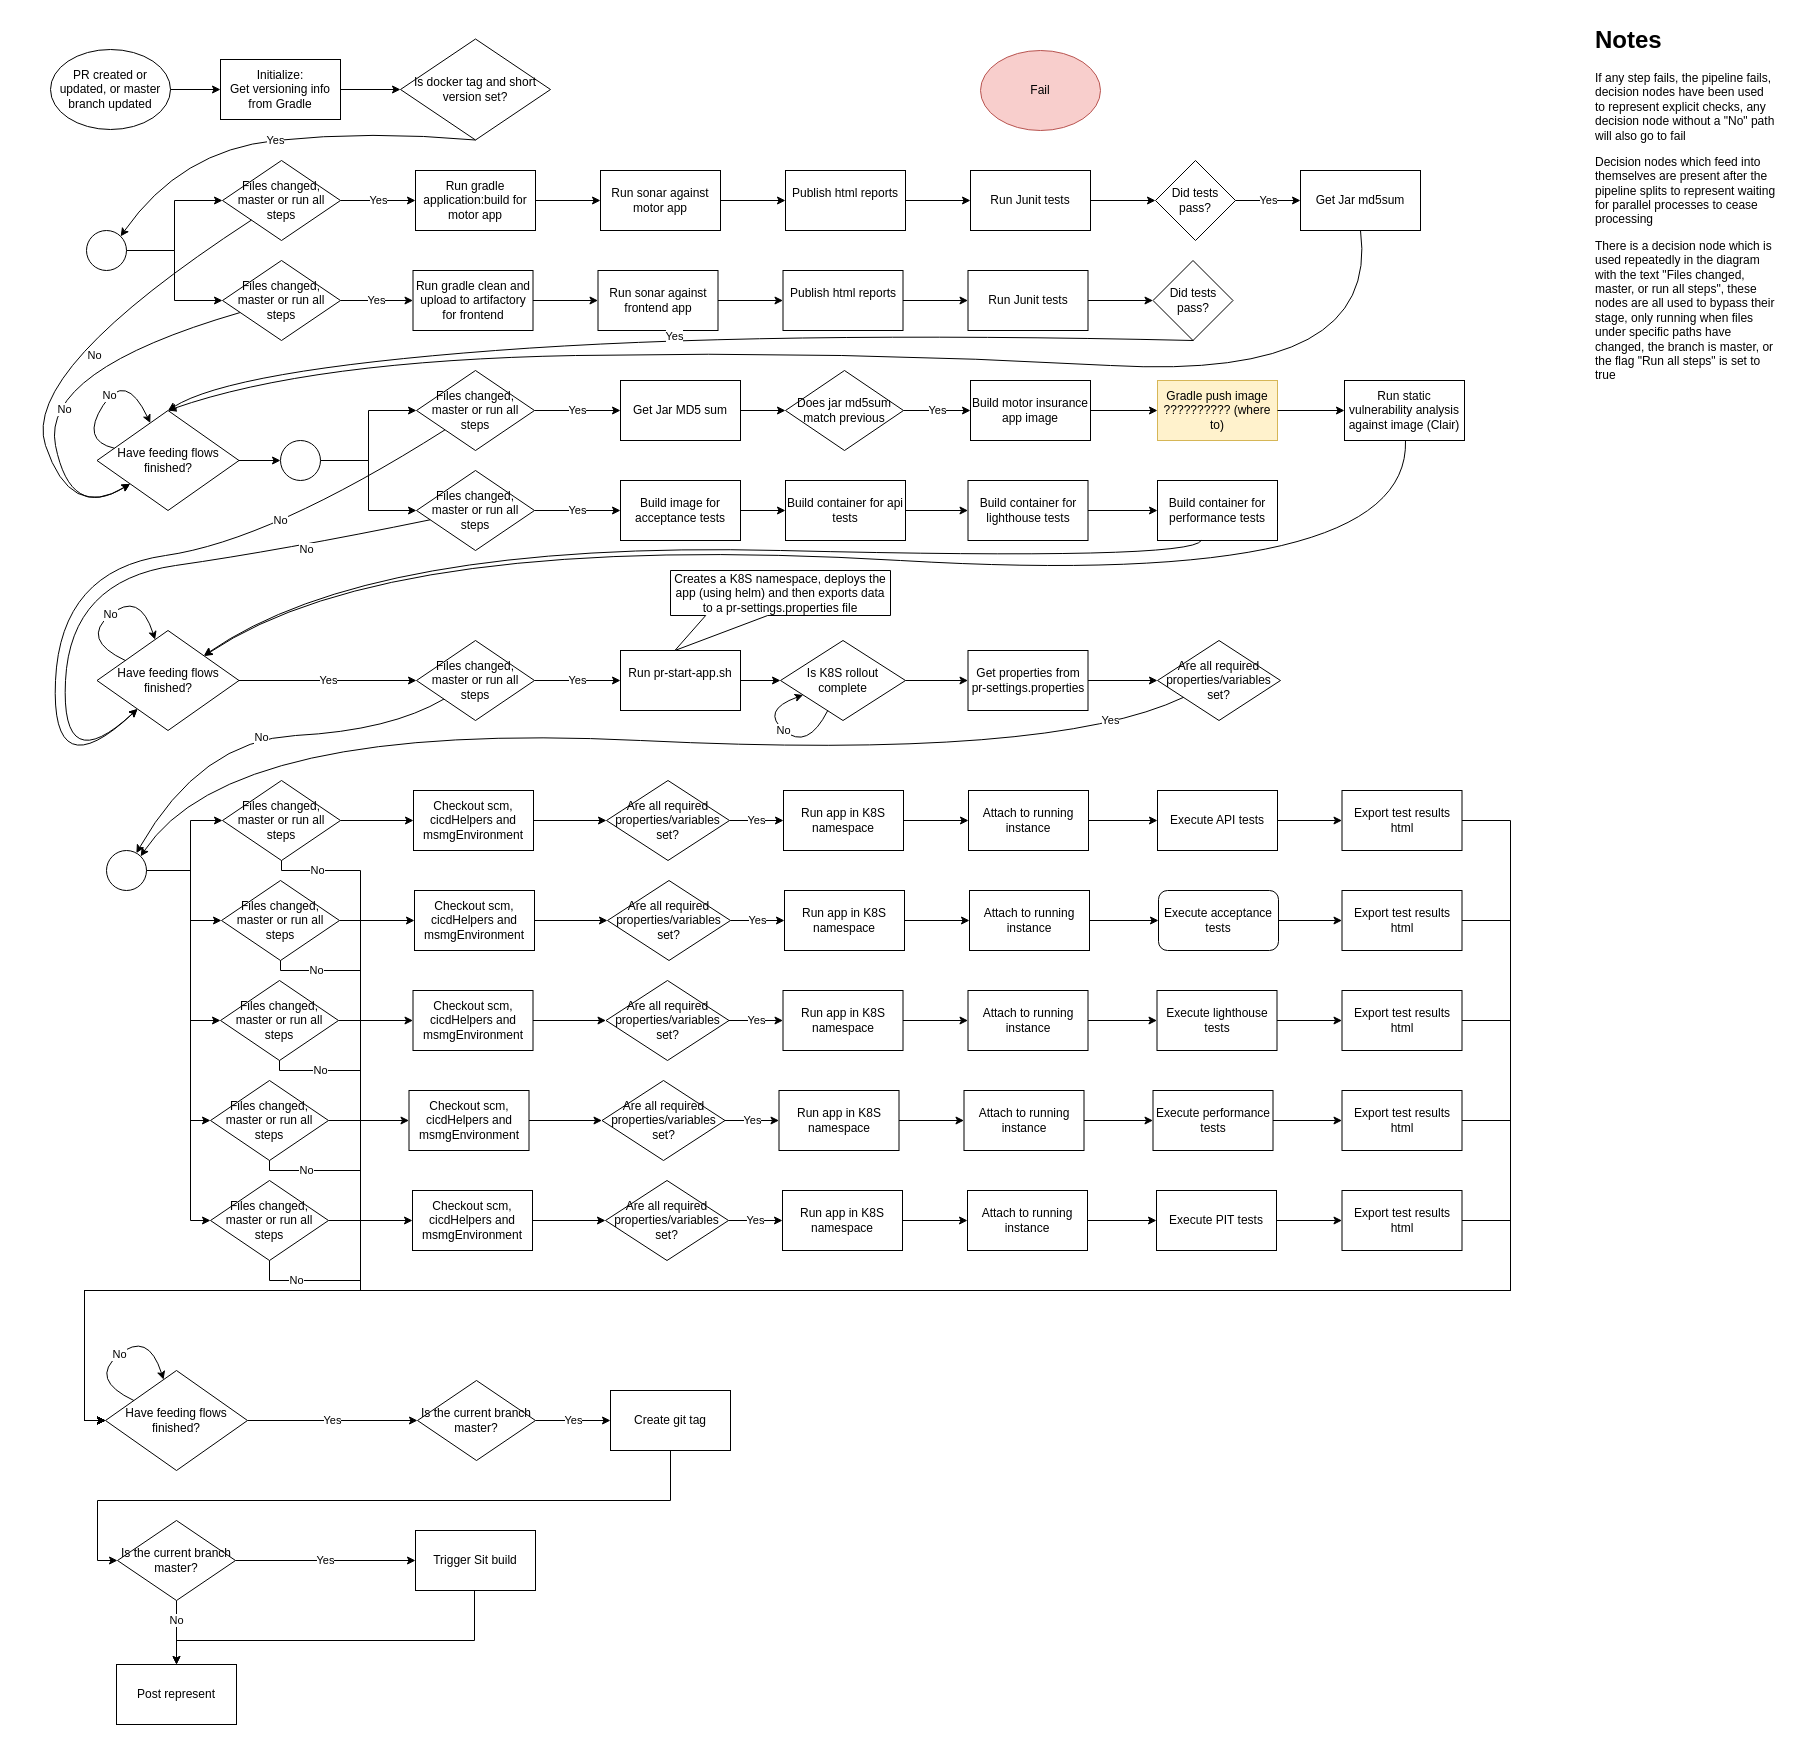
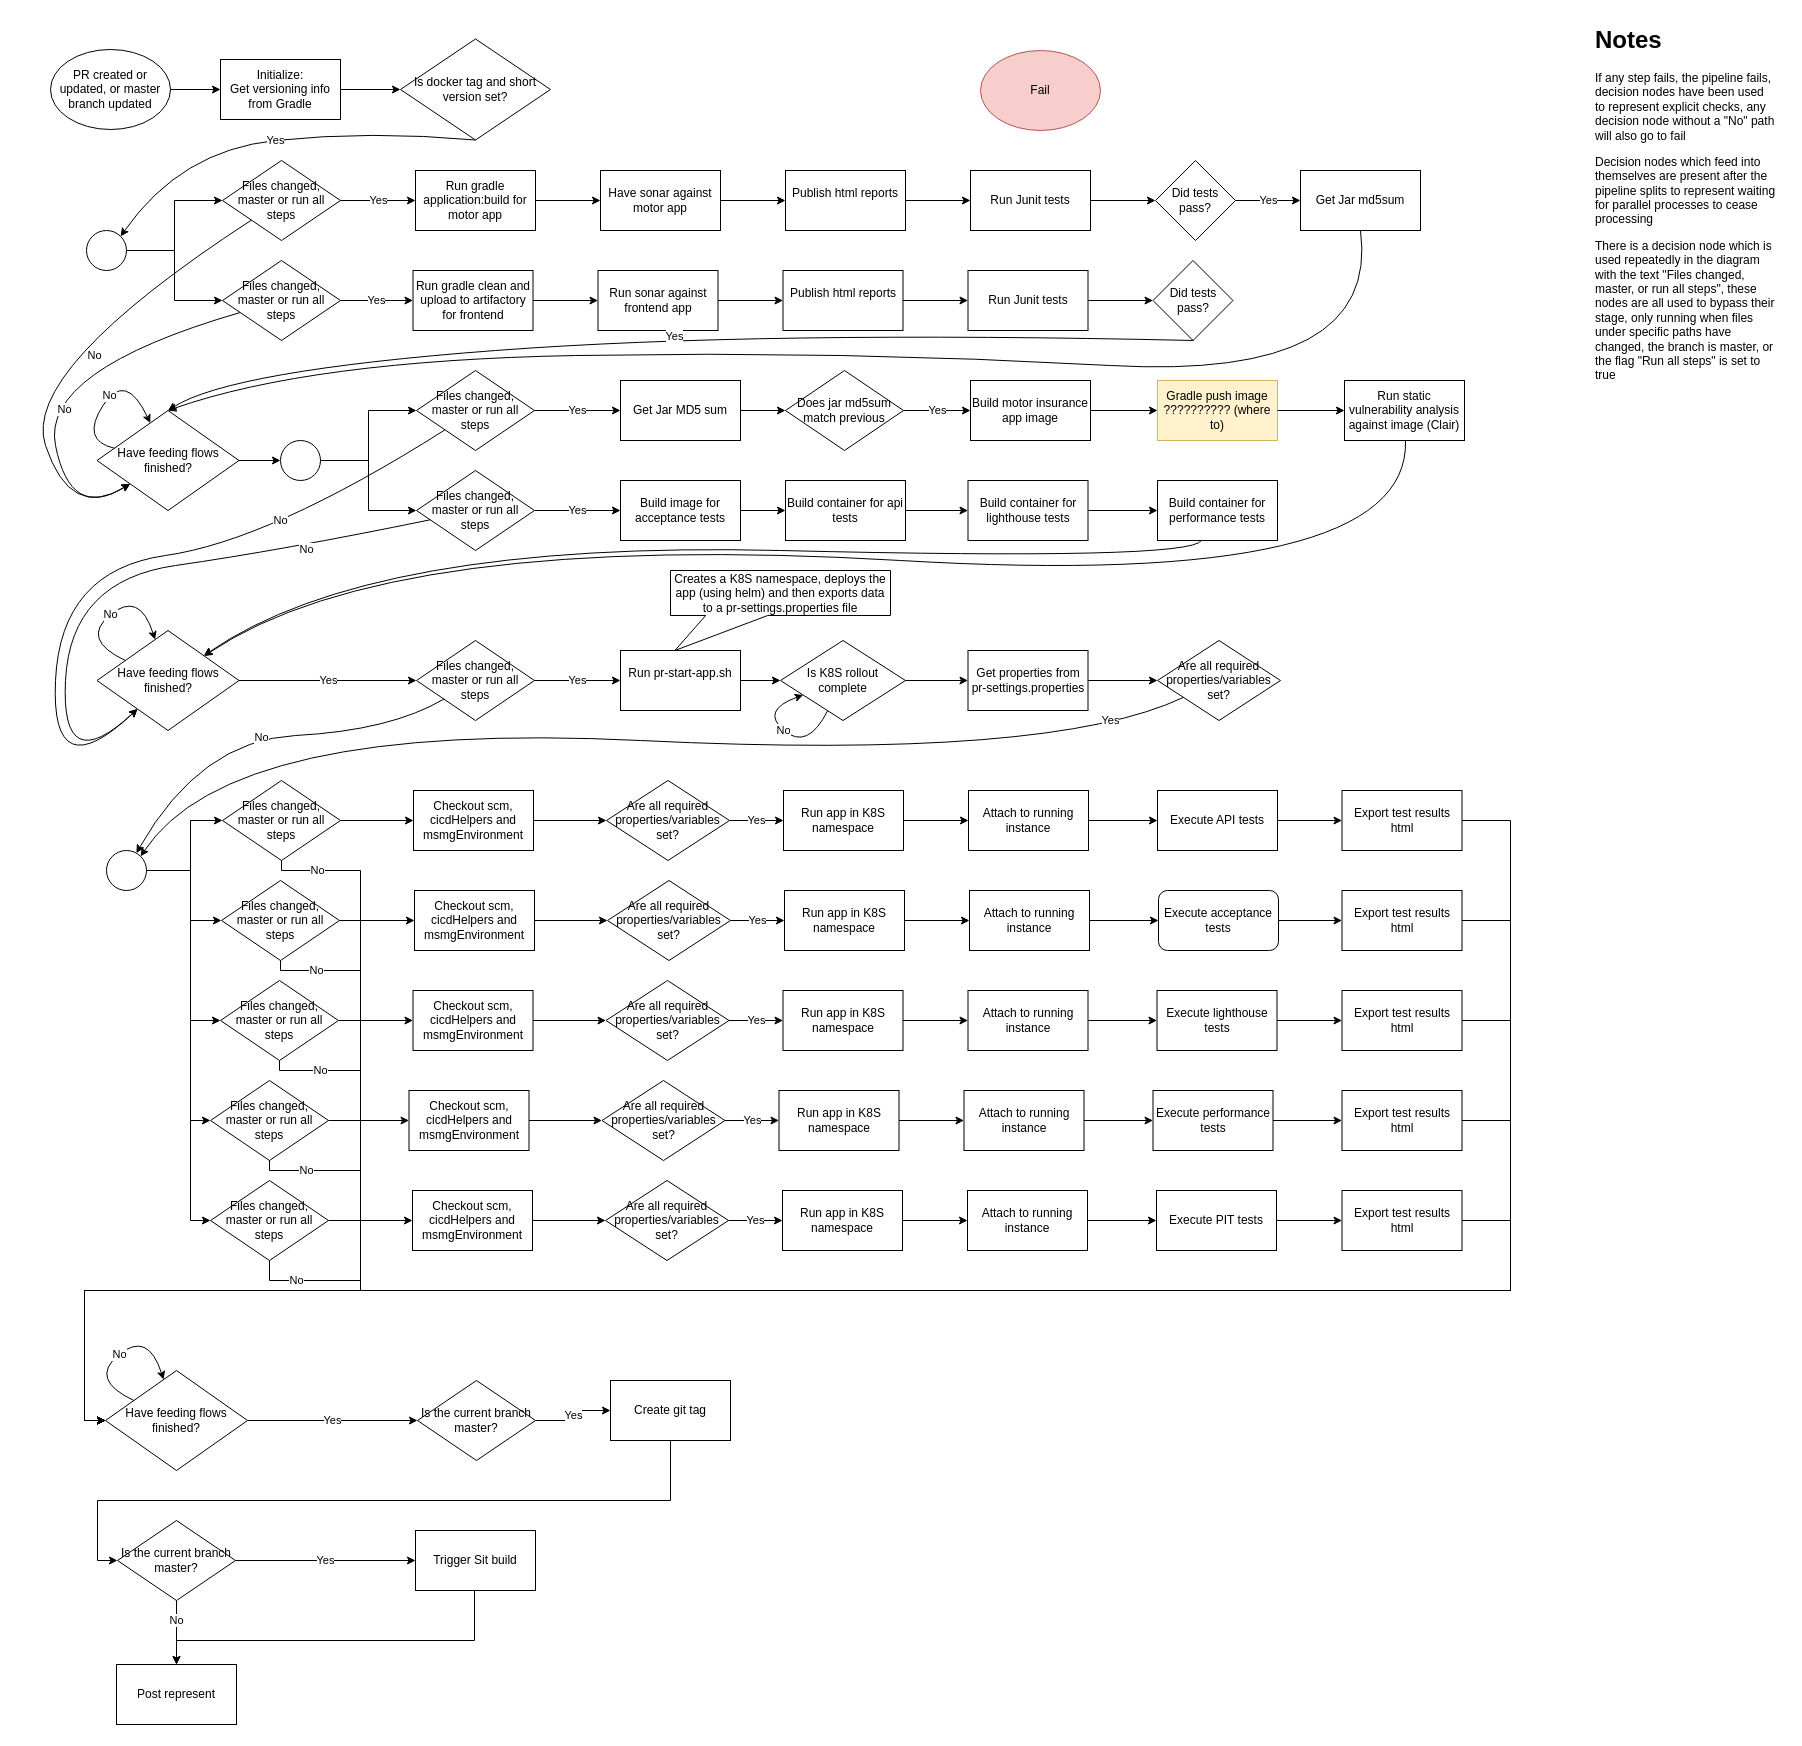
(661, 201) -> (661, 201)
(671, 1421) -> (671, 1411)
